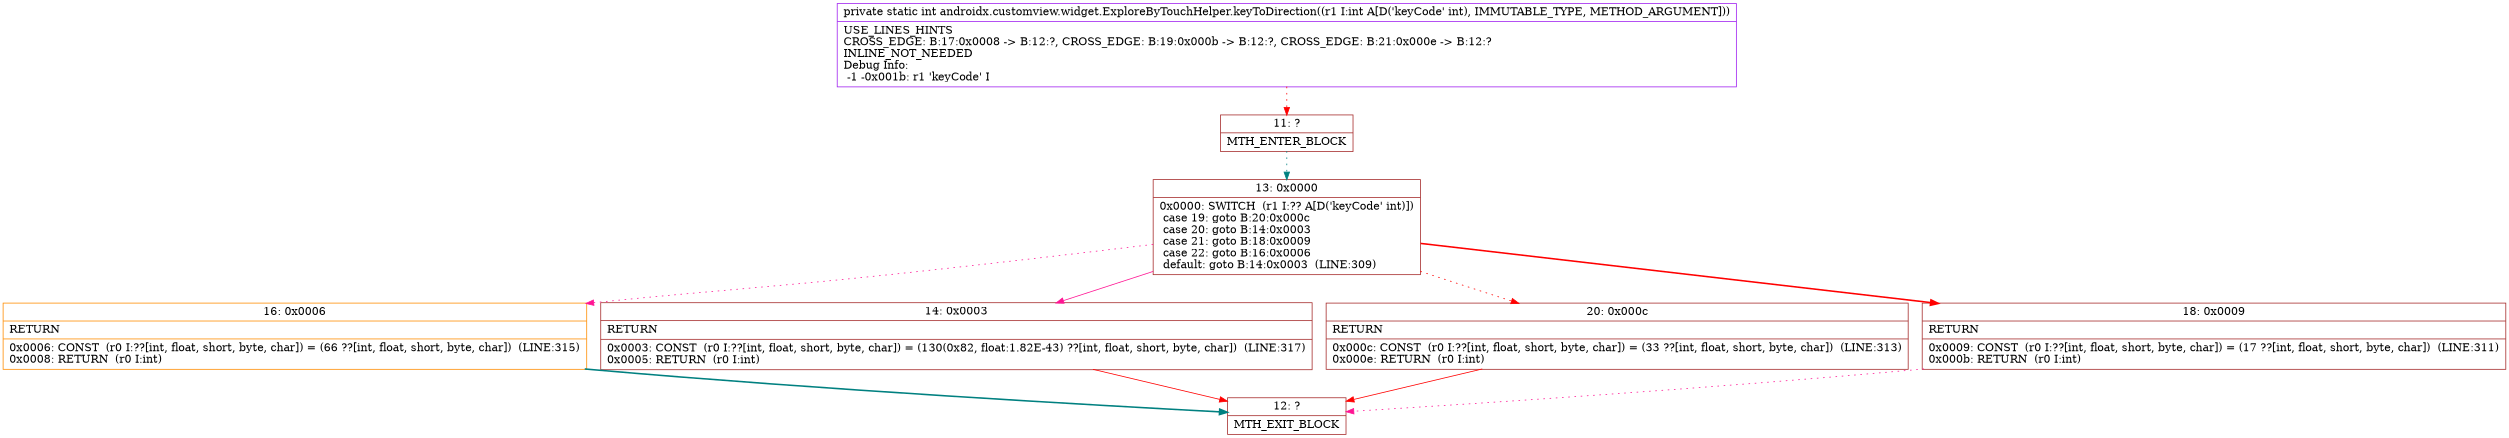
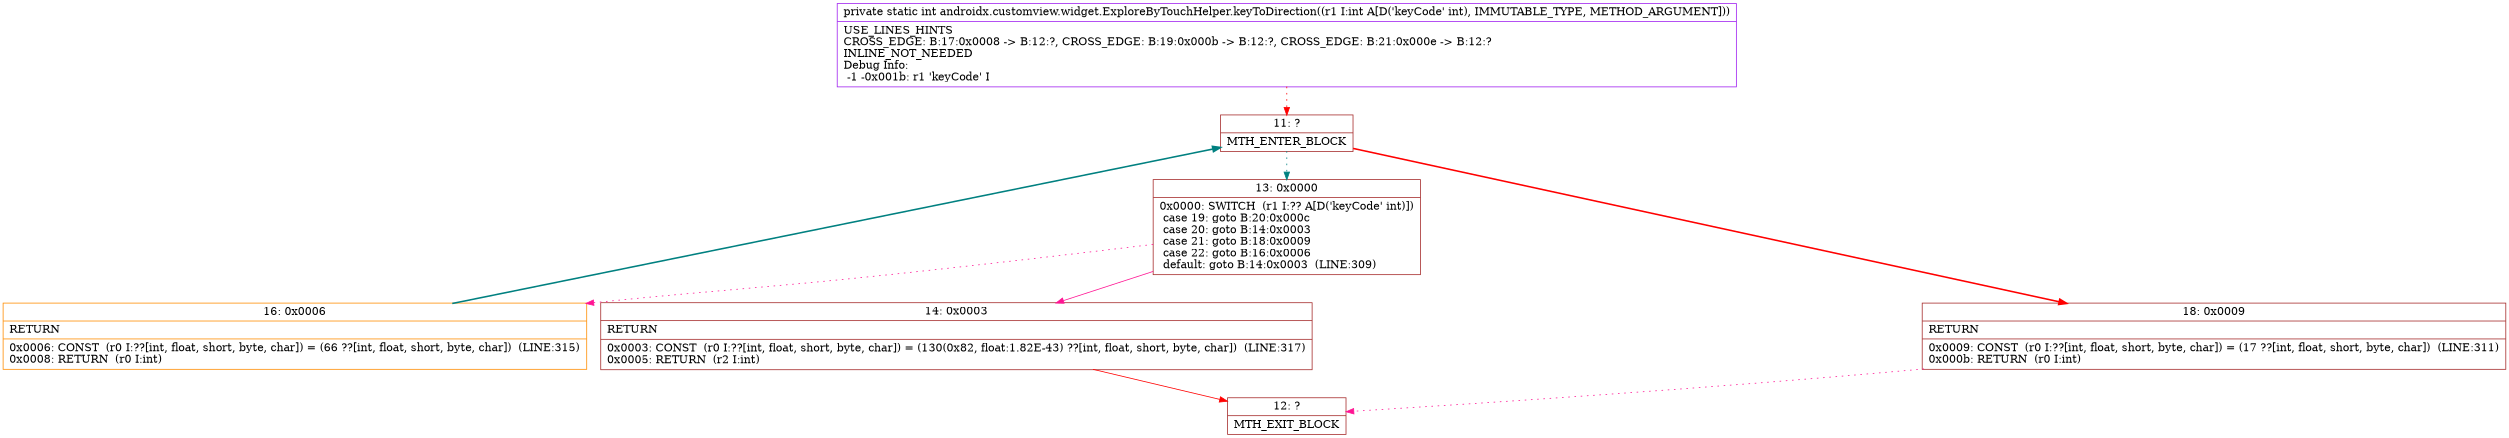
(1676, 273) -> (1706, 225)
(1617, 336) -> none
(685, 360) -> (685, 360)
(902, 393) -> (833, 226)
